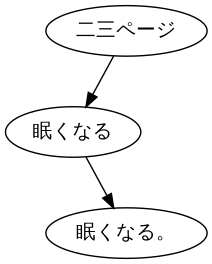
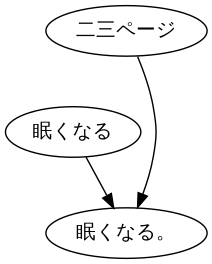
(103, 75) -> (156, 125)
